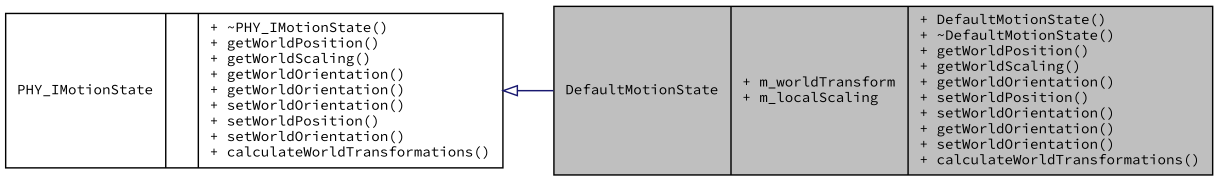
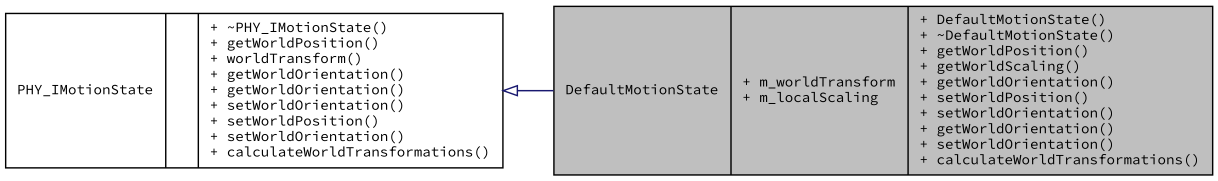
(291, 59) -> (287, 59)
